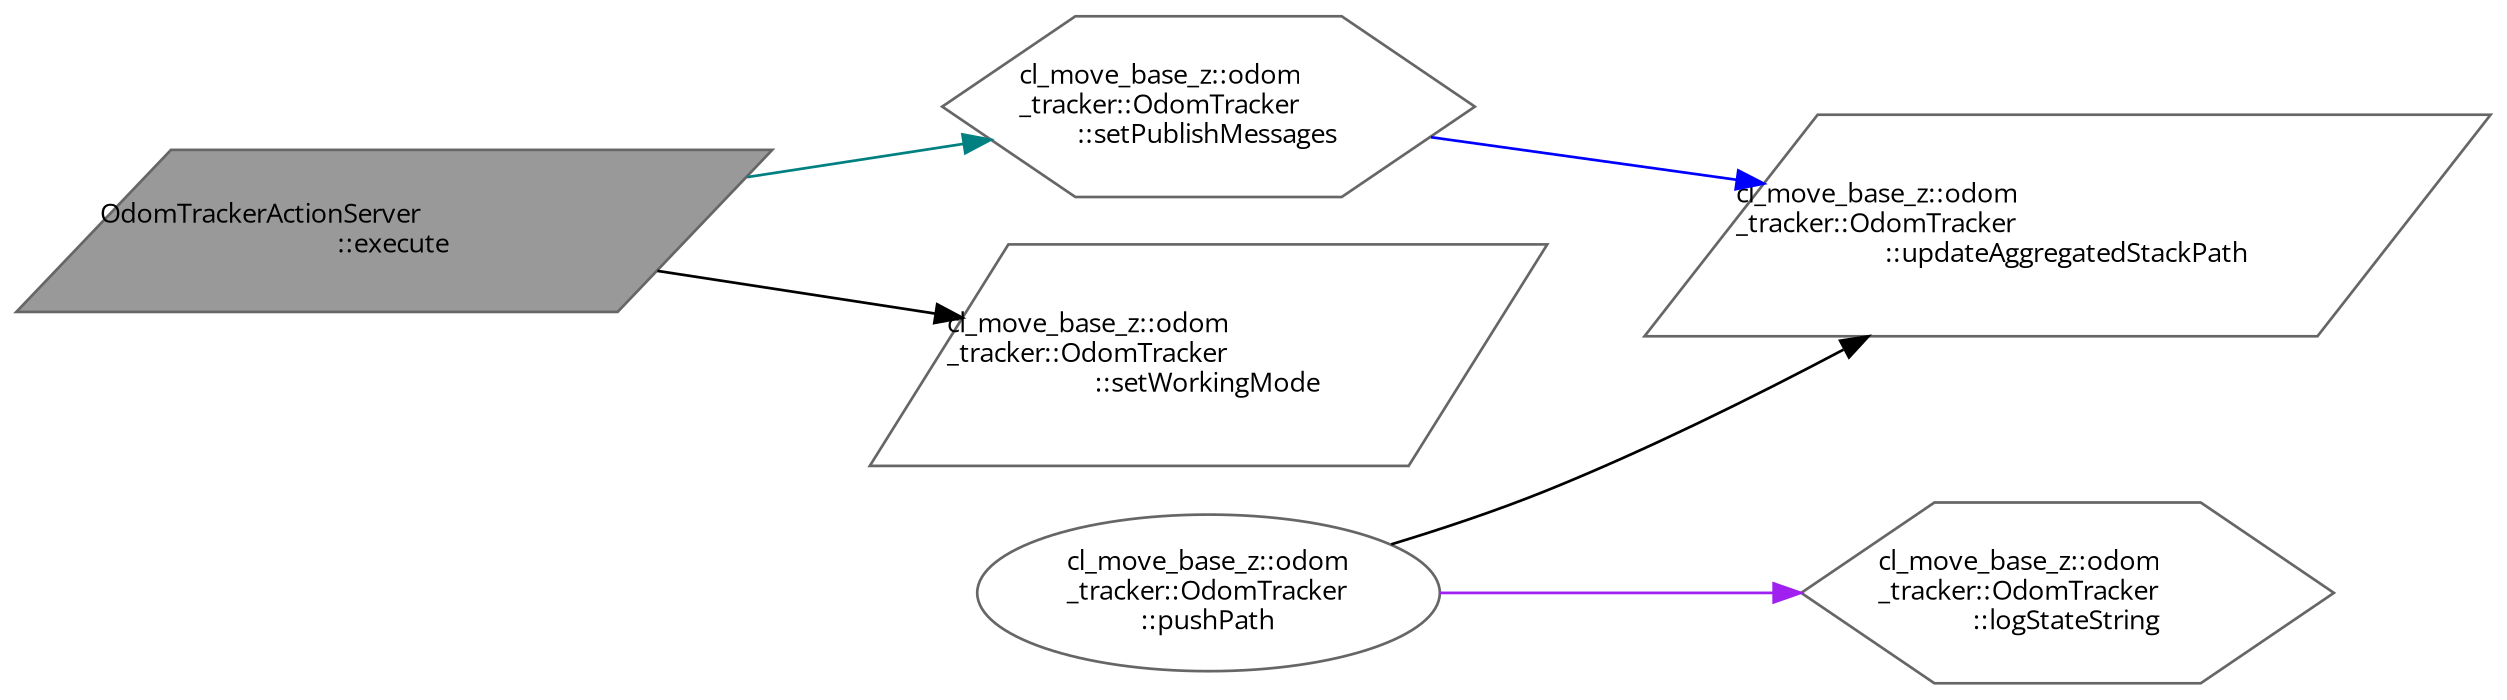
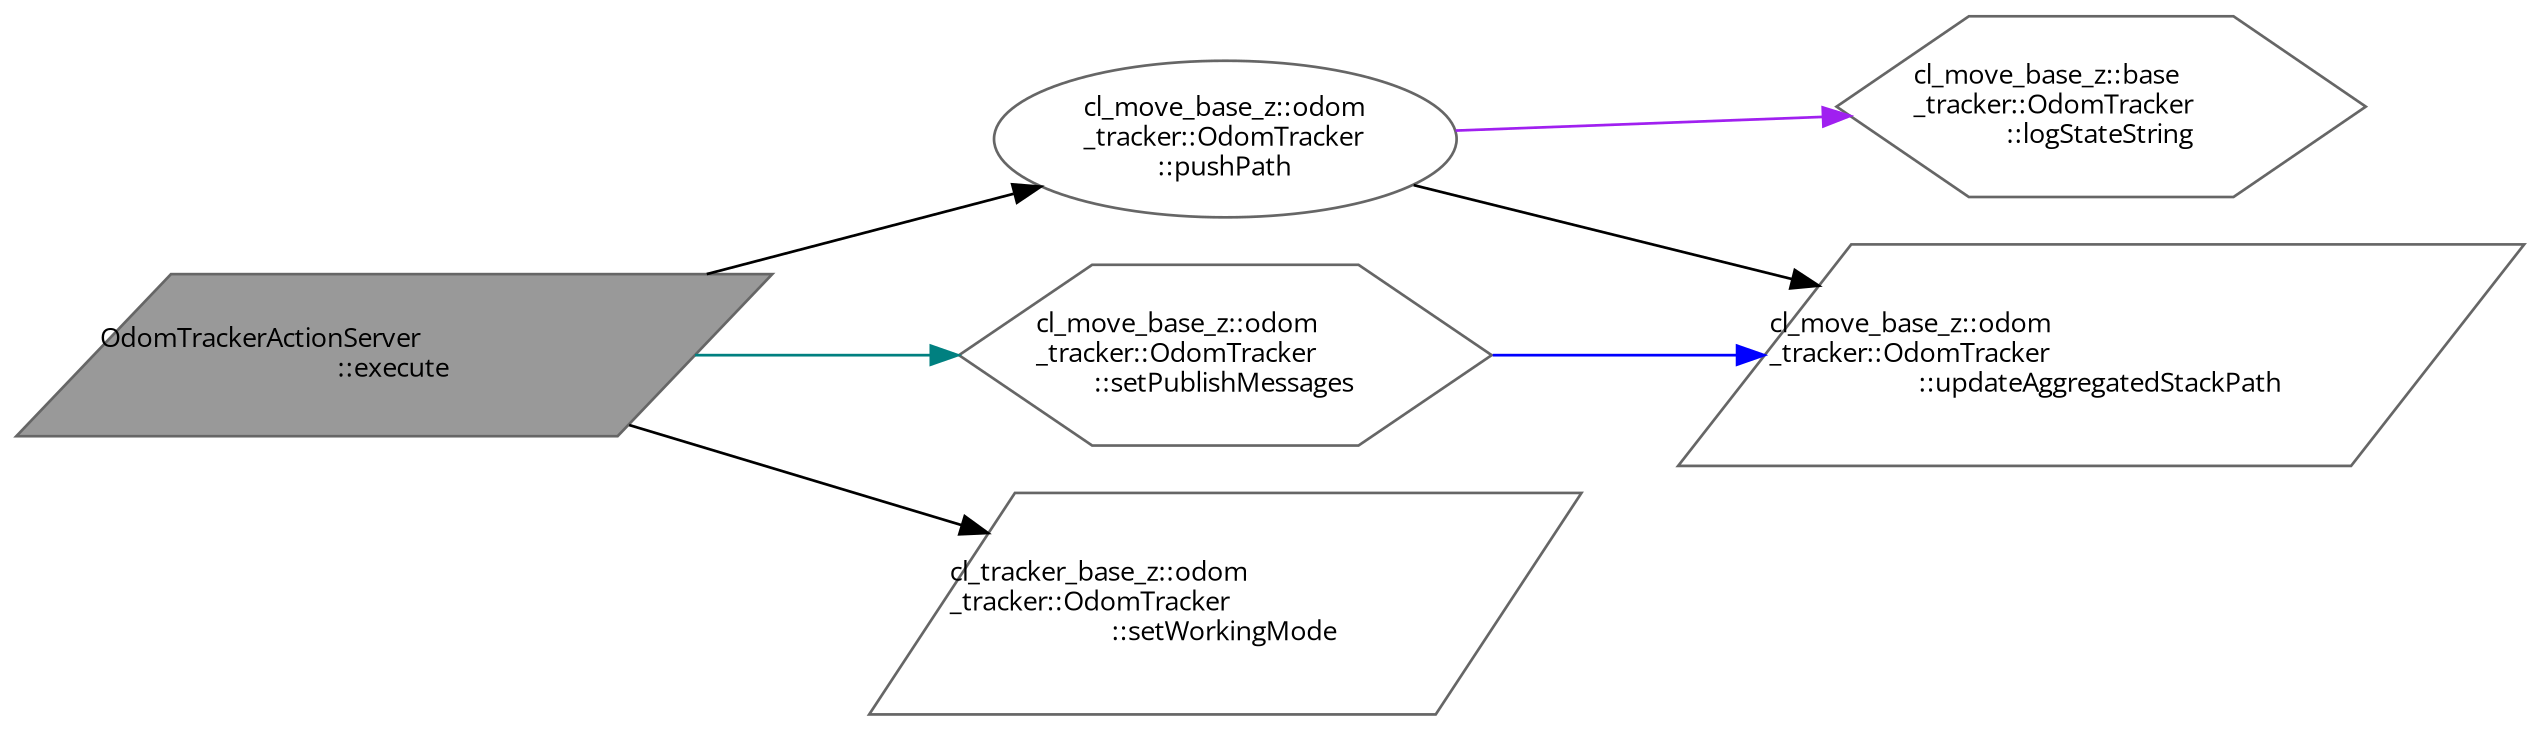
none -> (860, 234)
(1209, 355) -> (1225, 604)
(2068, 593) -> (2101, 107)
